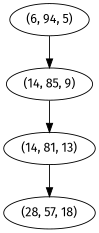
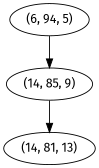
(50, 213) -> none
